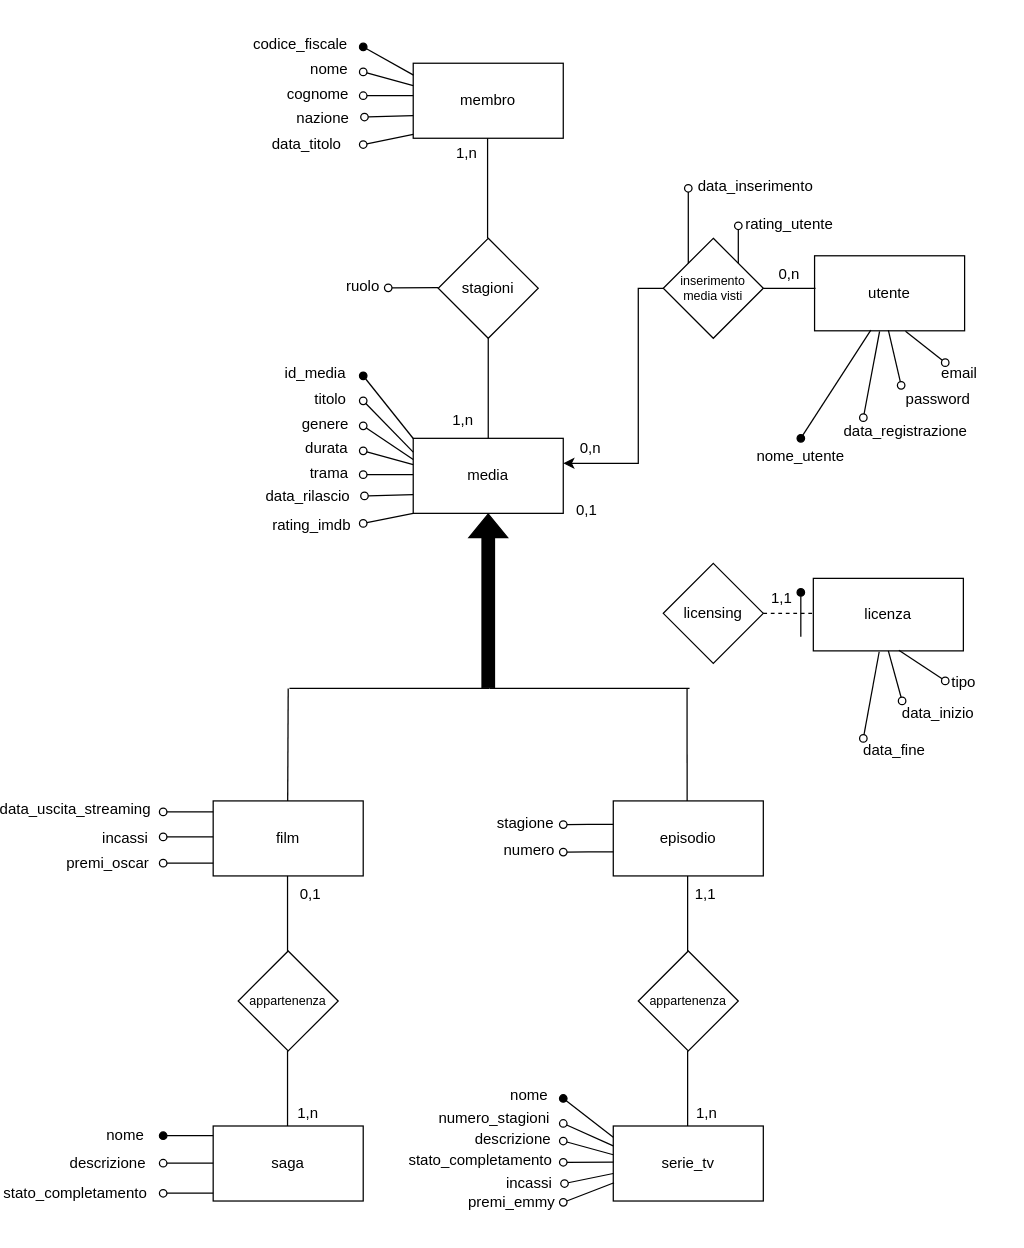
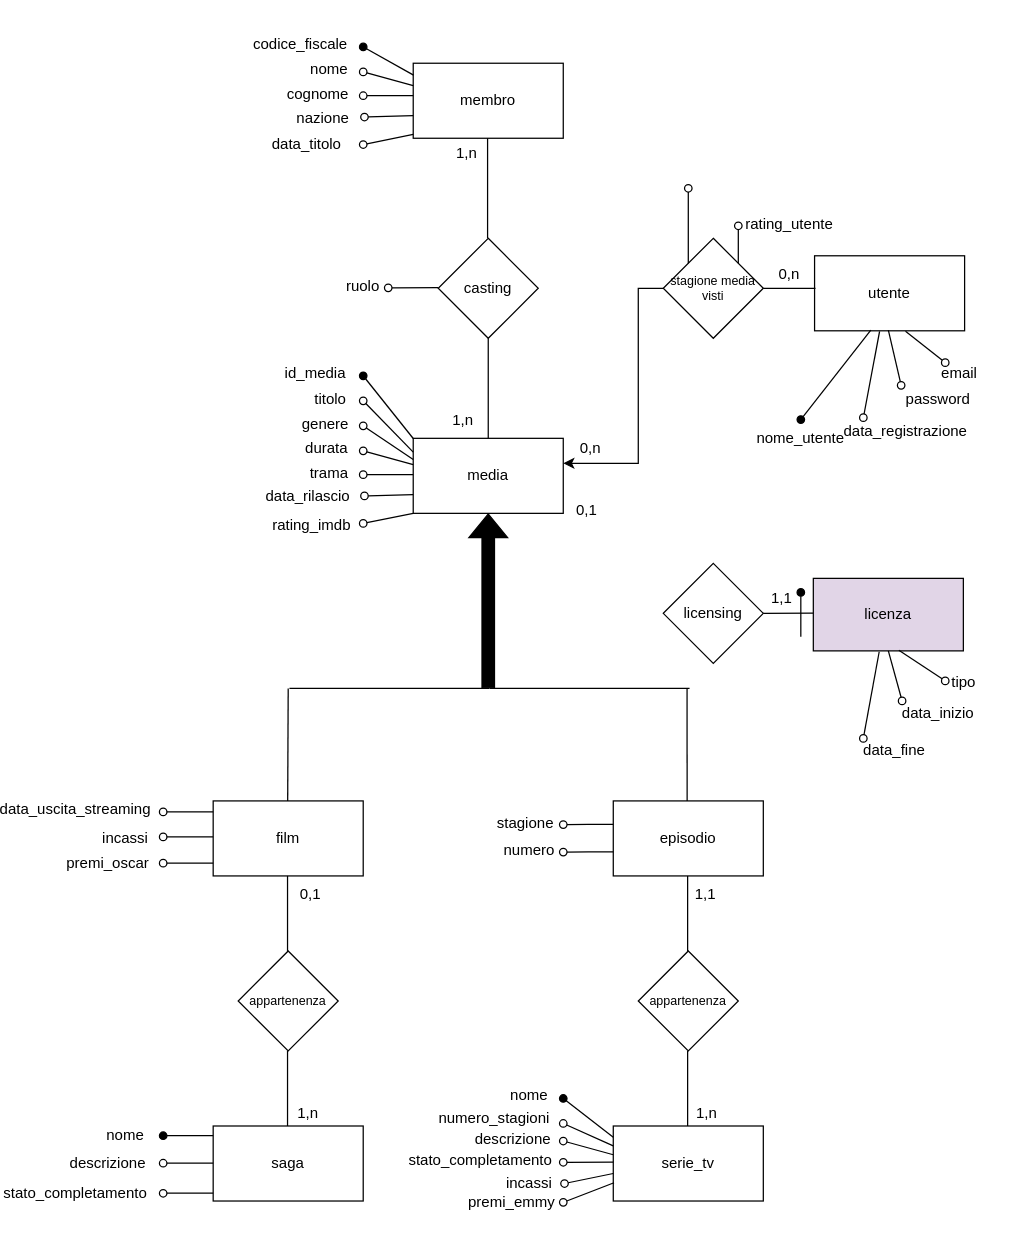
(756, 187) -> none
(488, 288) -> (488, 288)
(713, 288) -> (713, 288)
(801, 457) -> (801, 438)
(787, 613) -> (787, 613)
(888, 614) -> (888, 614)
